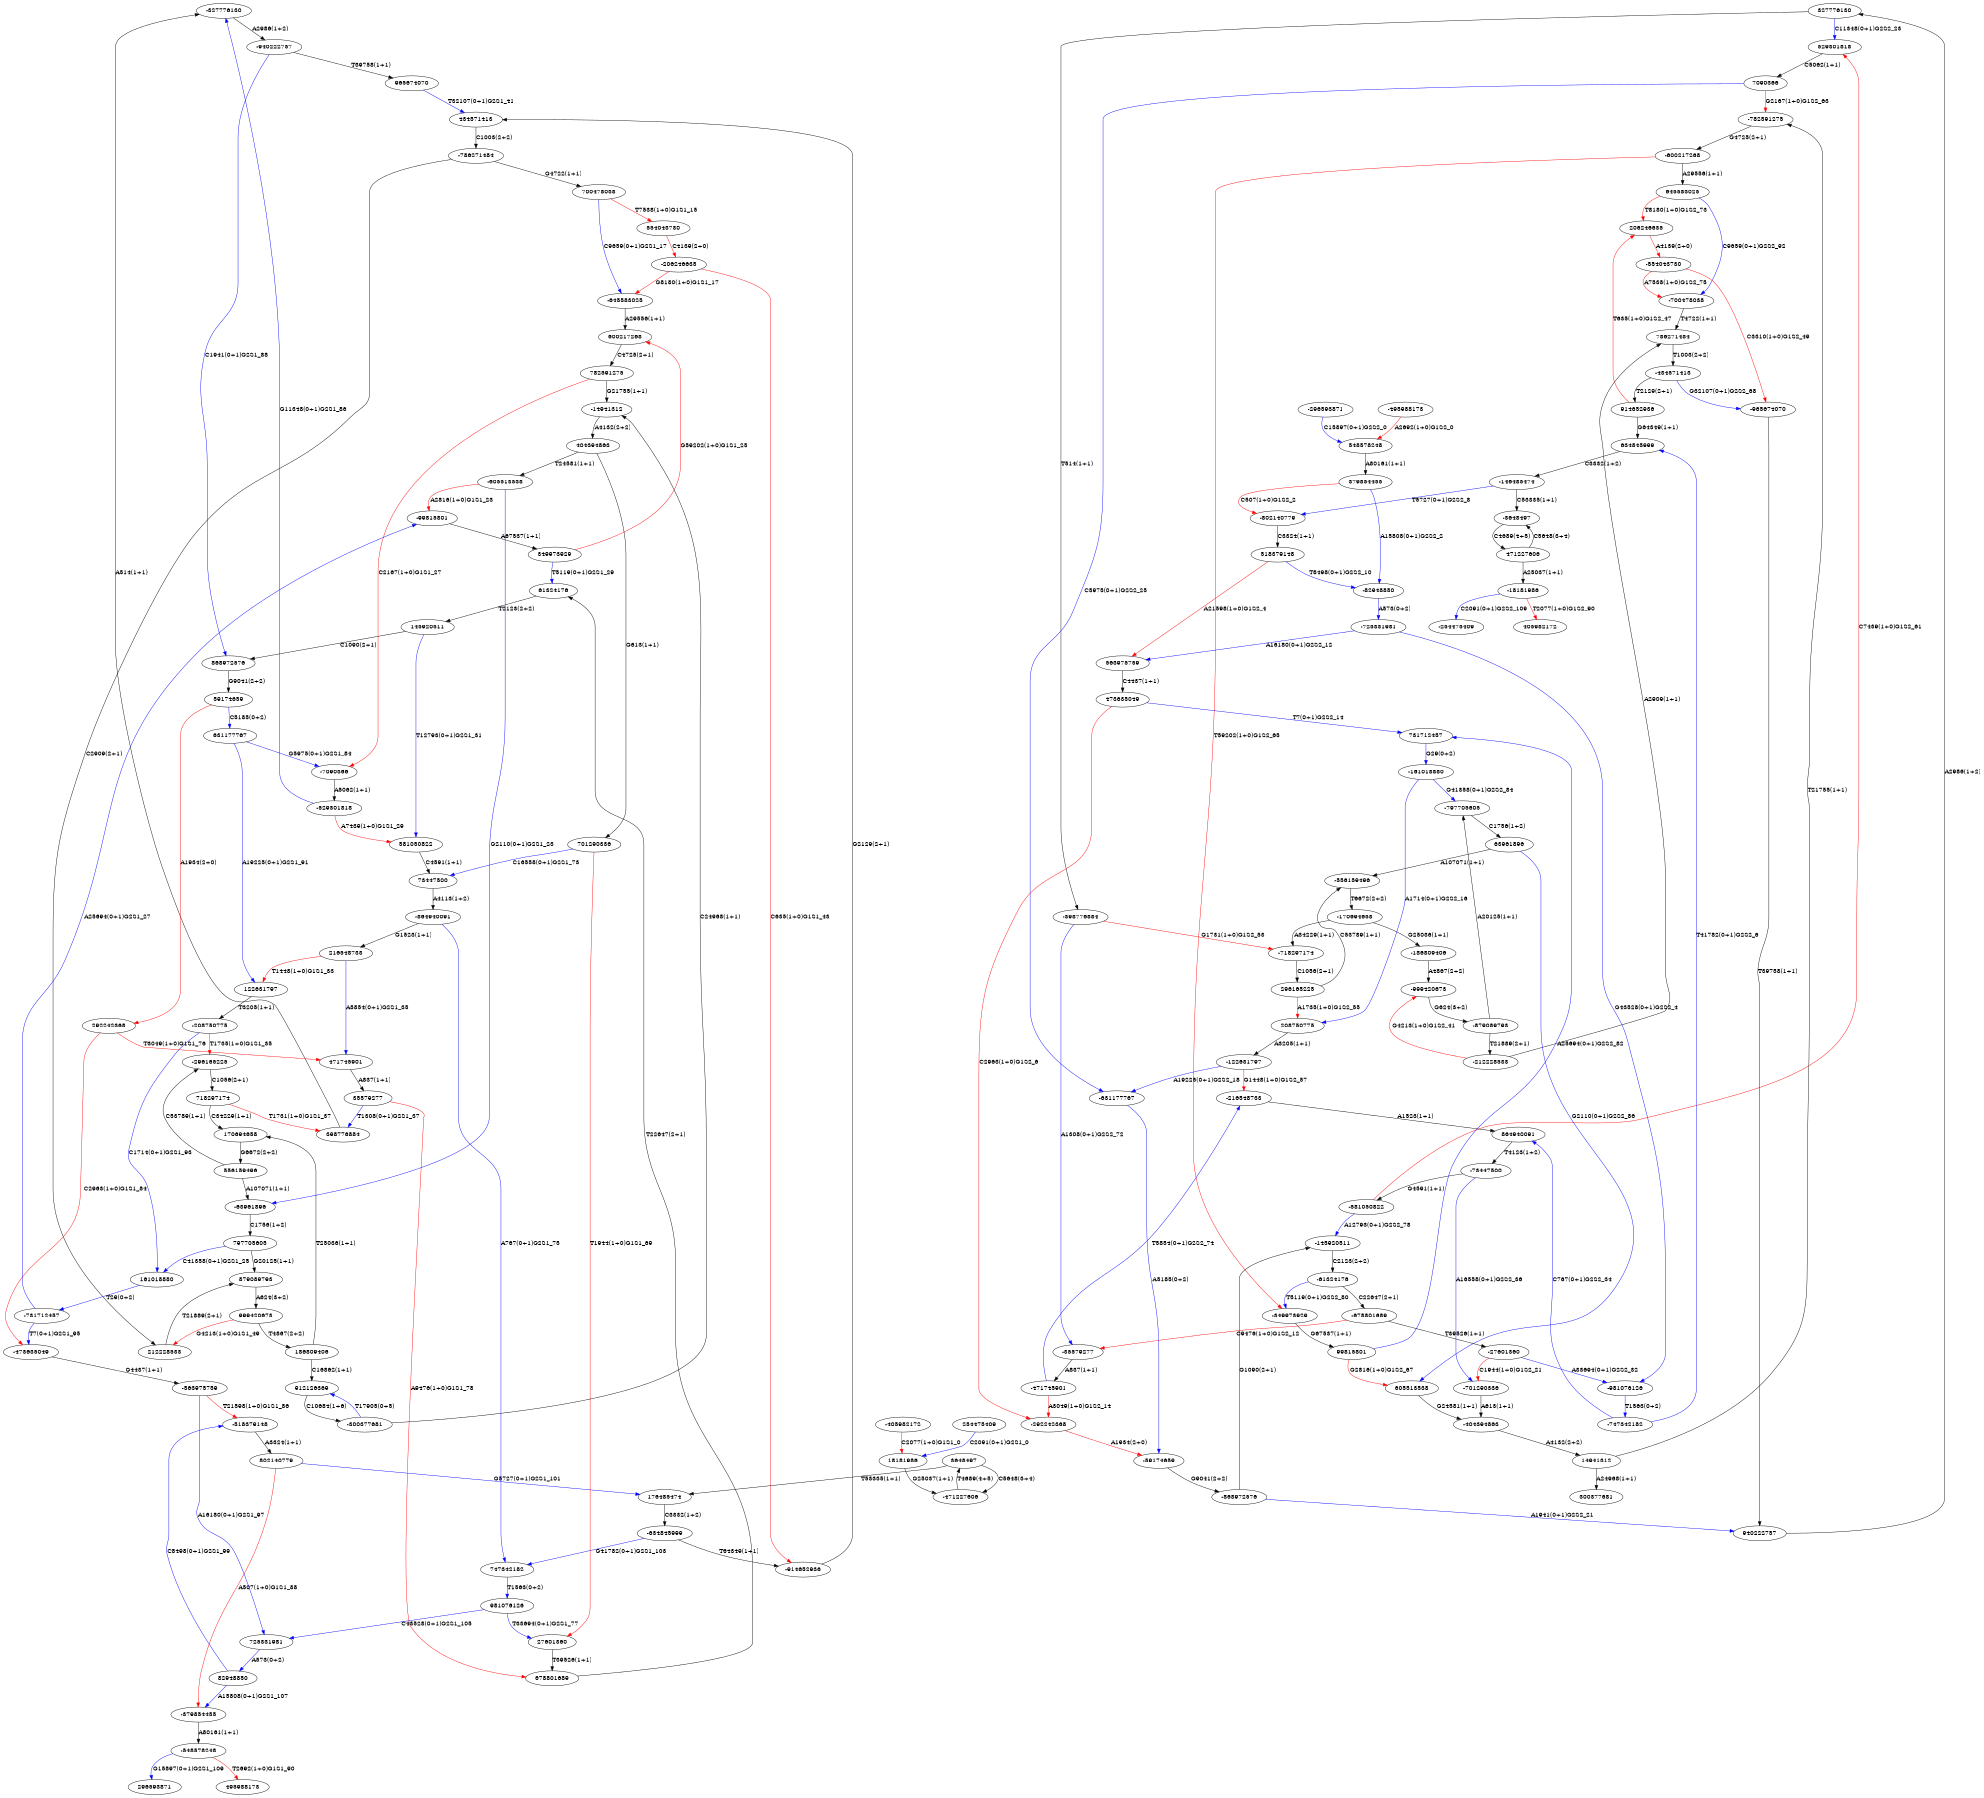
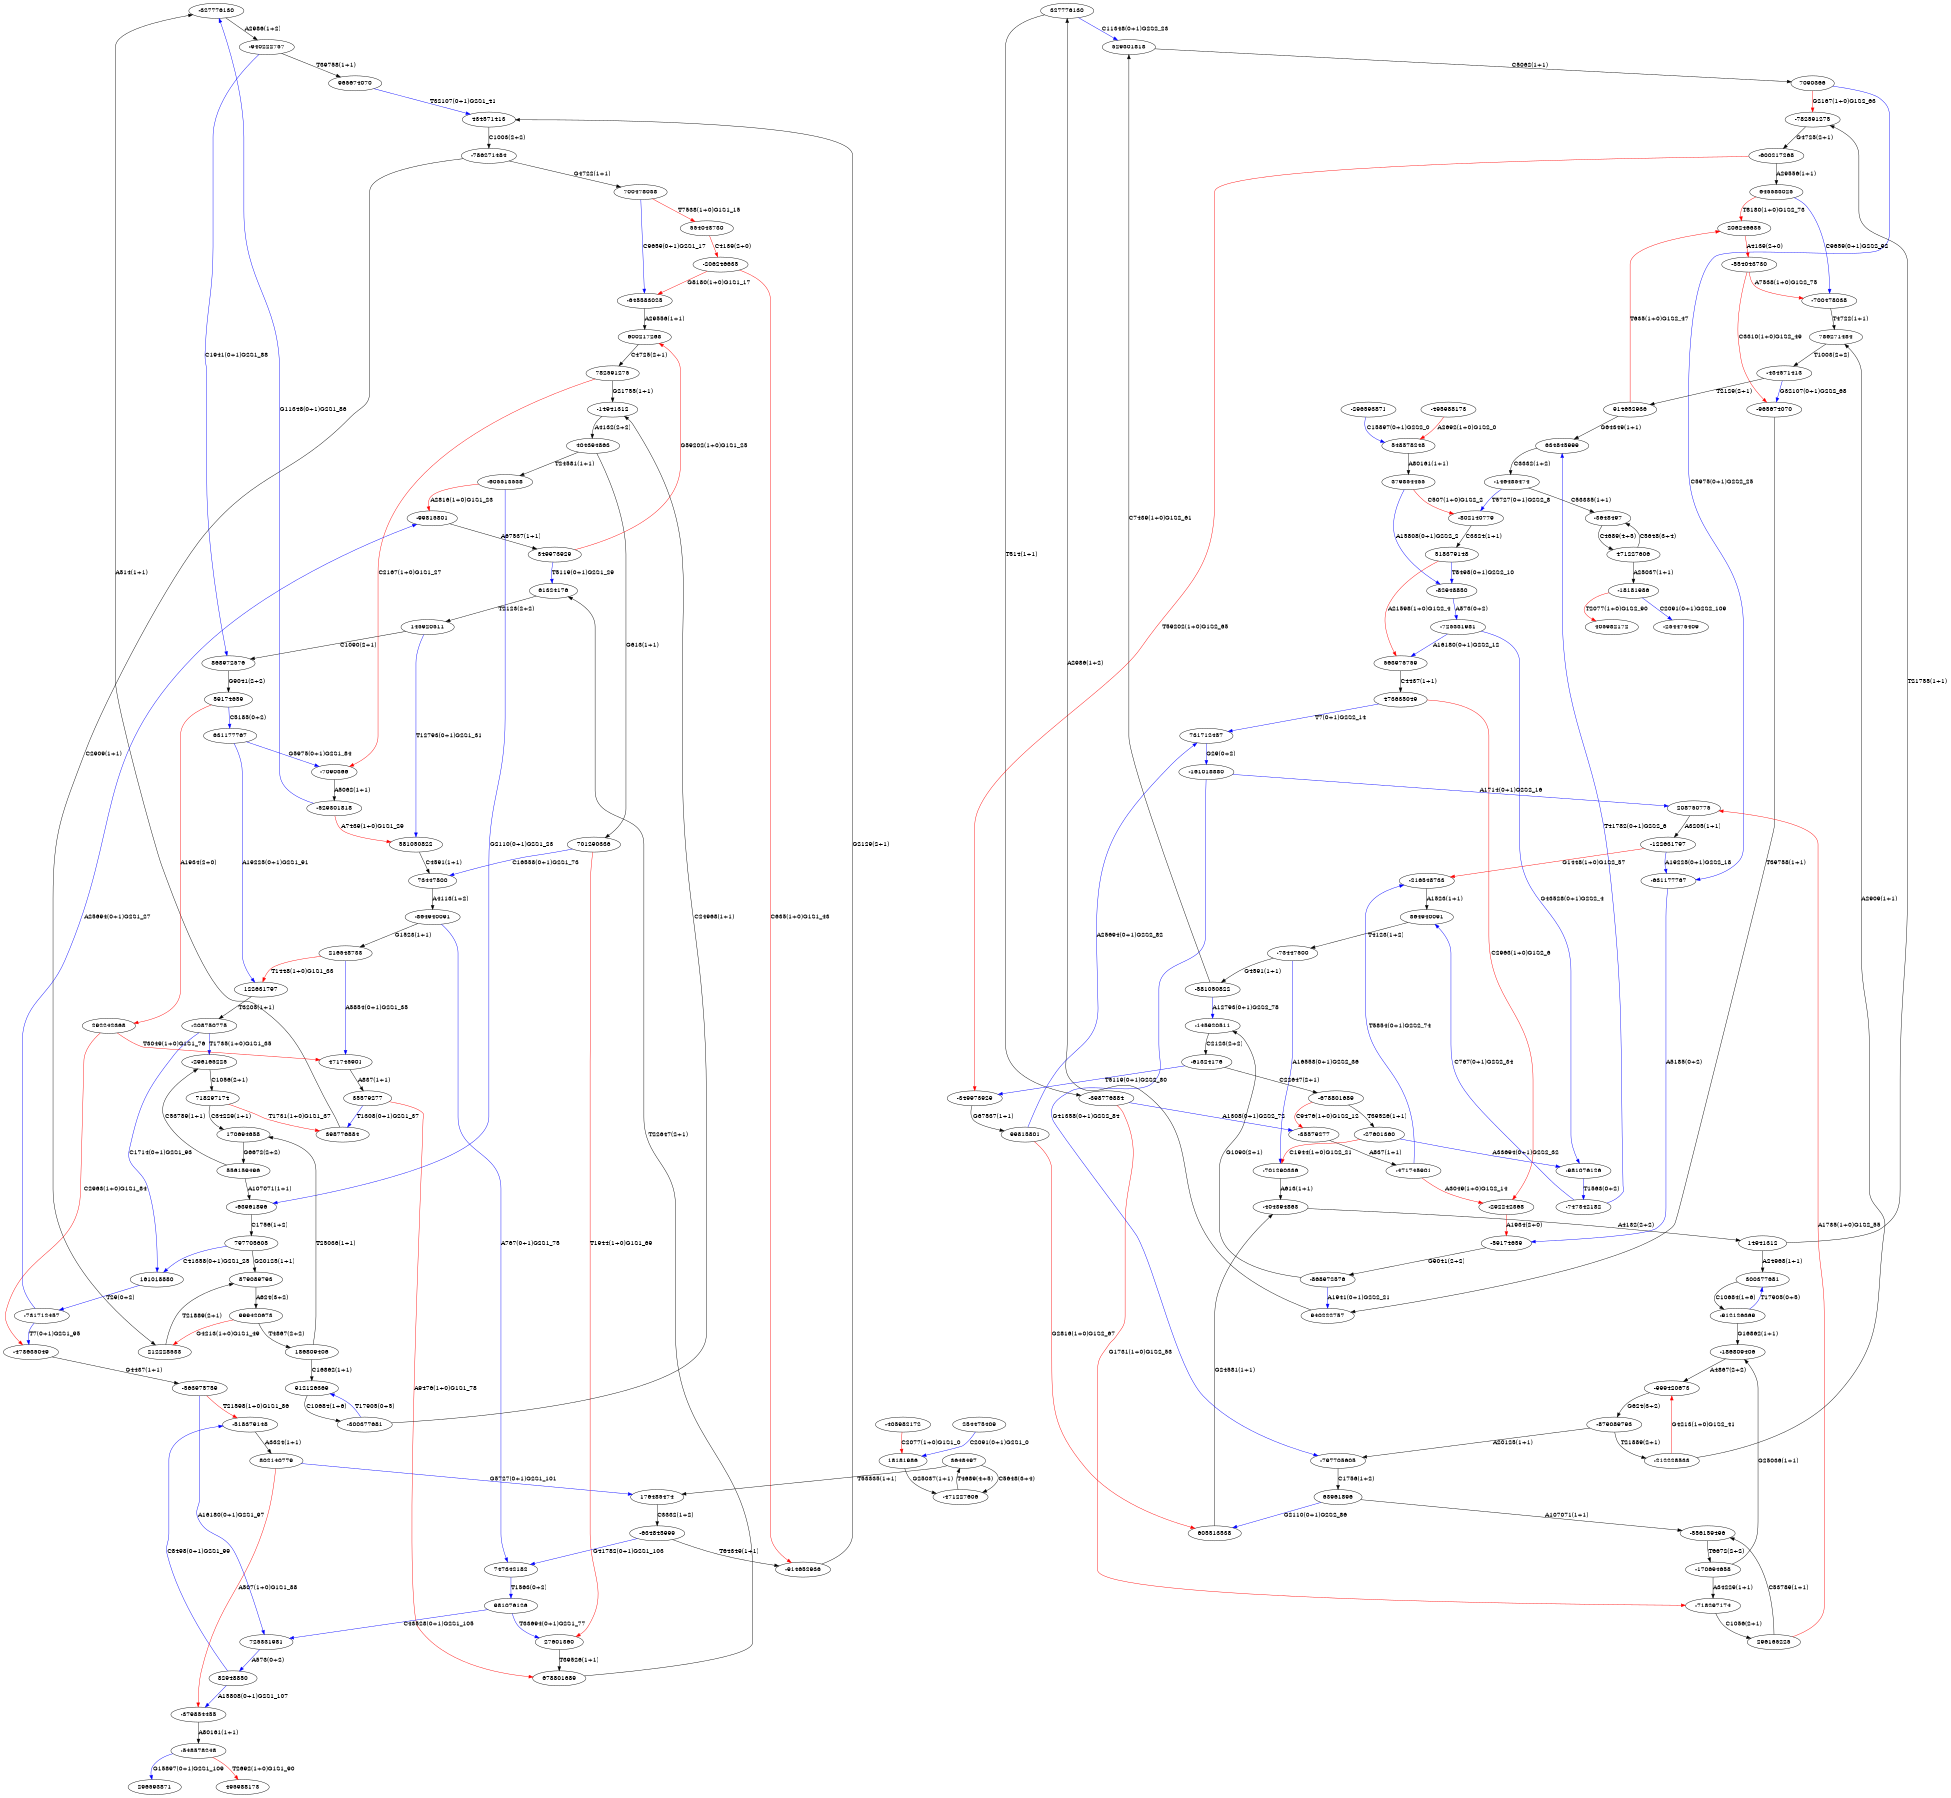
(104, 754) -> (104, 754)
(1859, 803) -> (1129, 527)
(210, 1042) -> (209, 1042)
none -> (1738, 1316)
